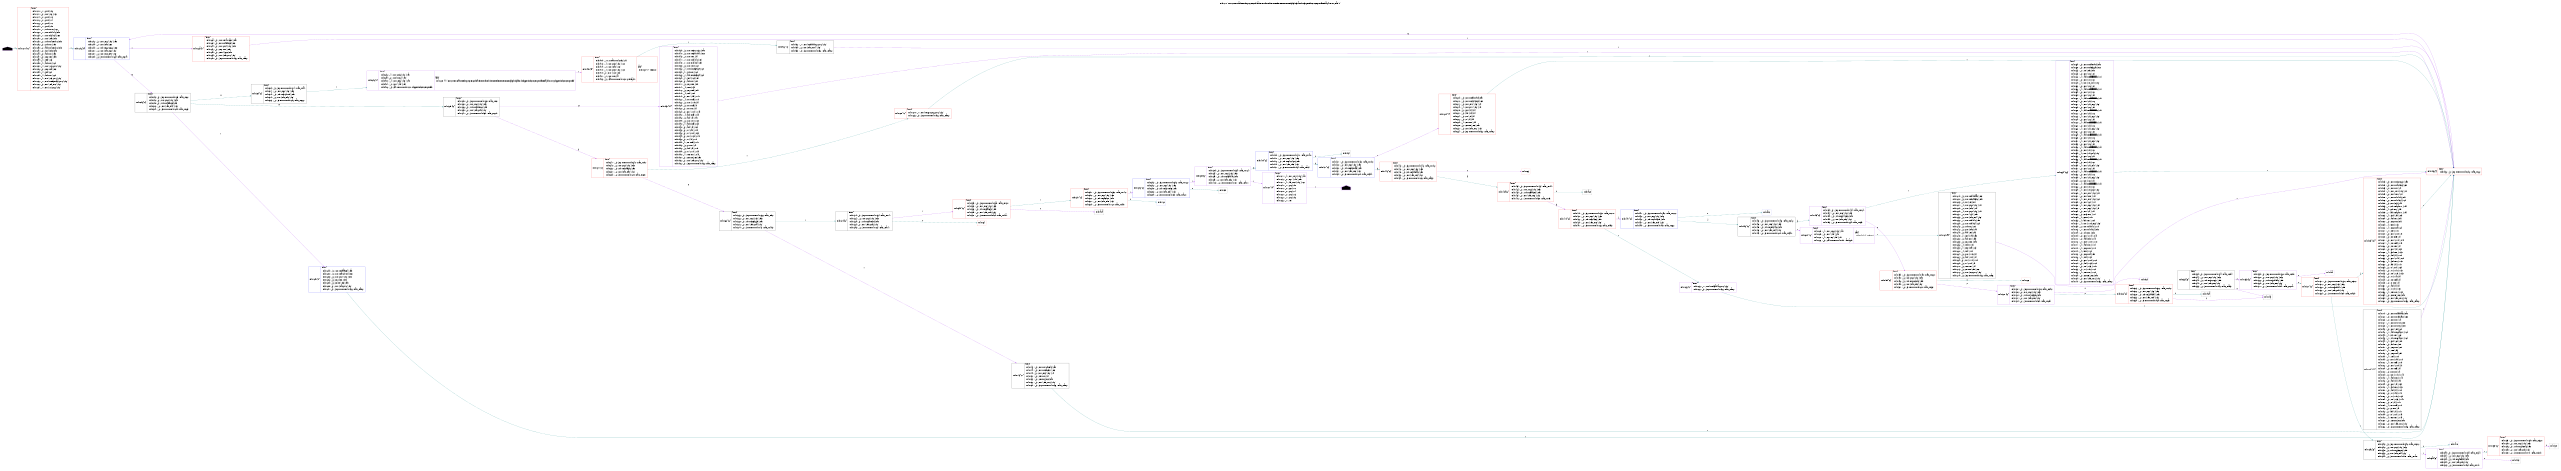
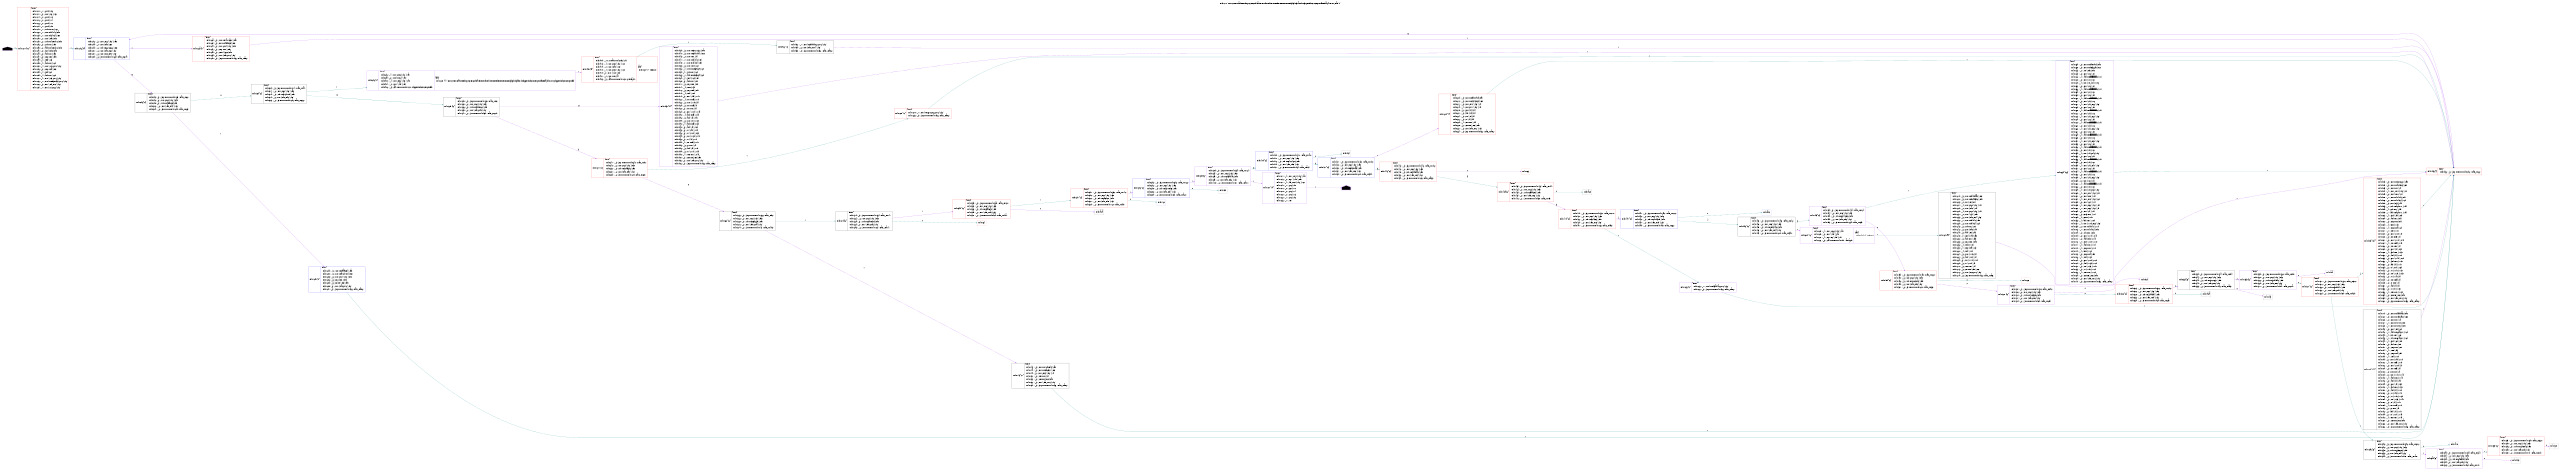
(316, 107) -> (374, 100)
(2218, 300) -> (2175, 287)
